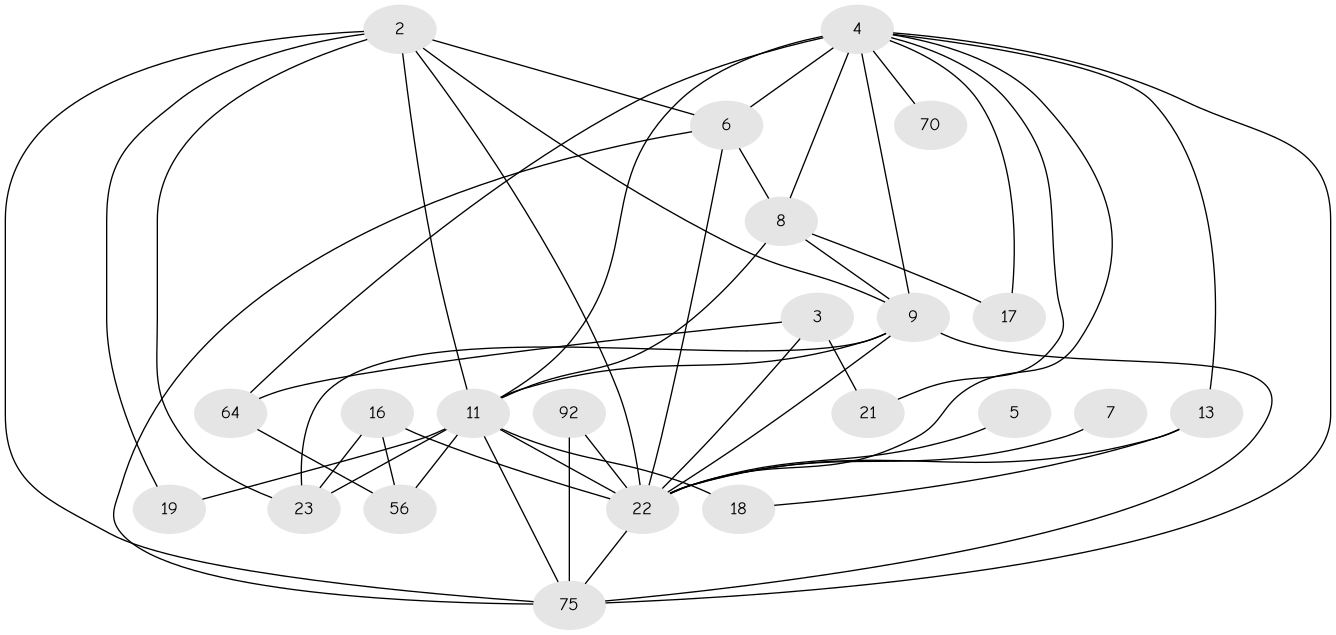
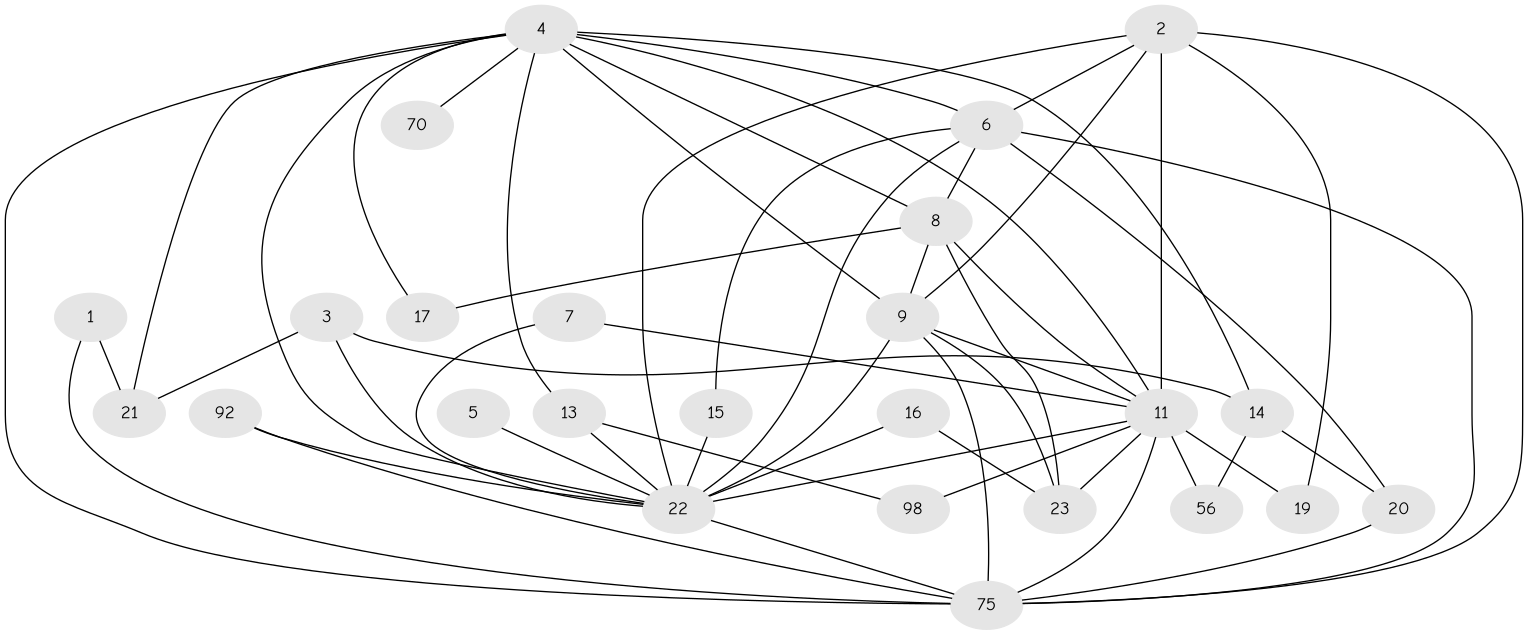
(157, 239) -> (1003, 345)
none -> (91, 317)
none -> (891, 369)
(231, 413) -> (1257, 413)
none -> (716, 413)
(391, 469) -> none
(739, 509) -> (913, 509)
none -> (1399, 509)
